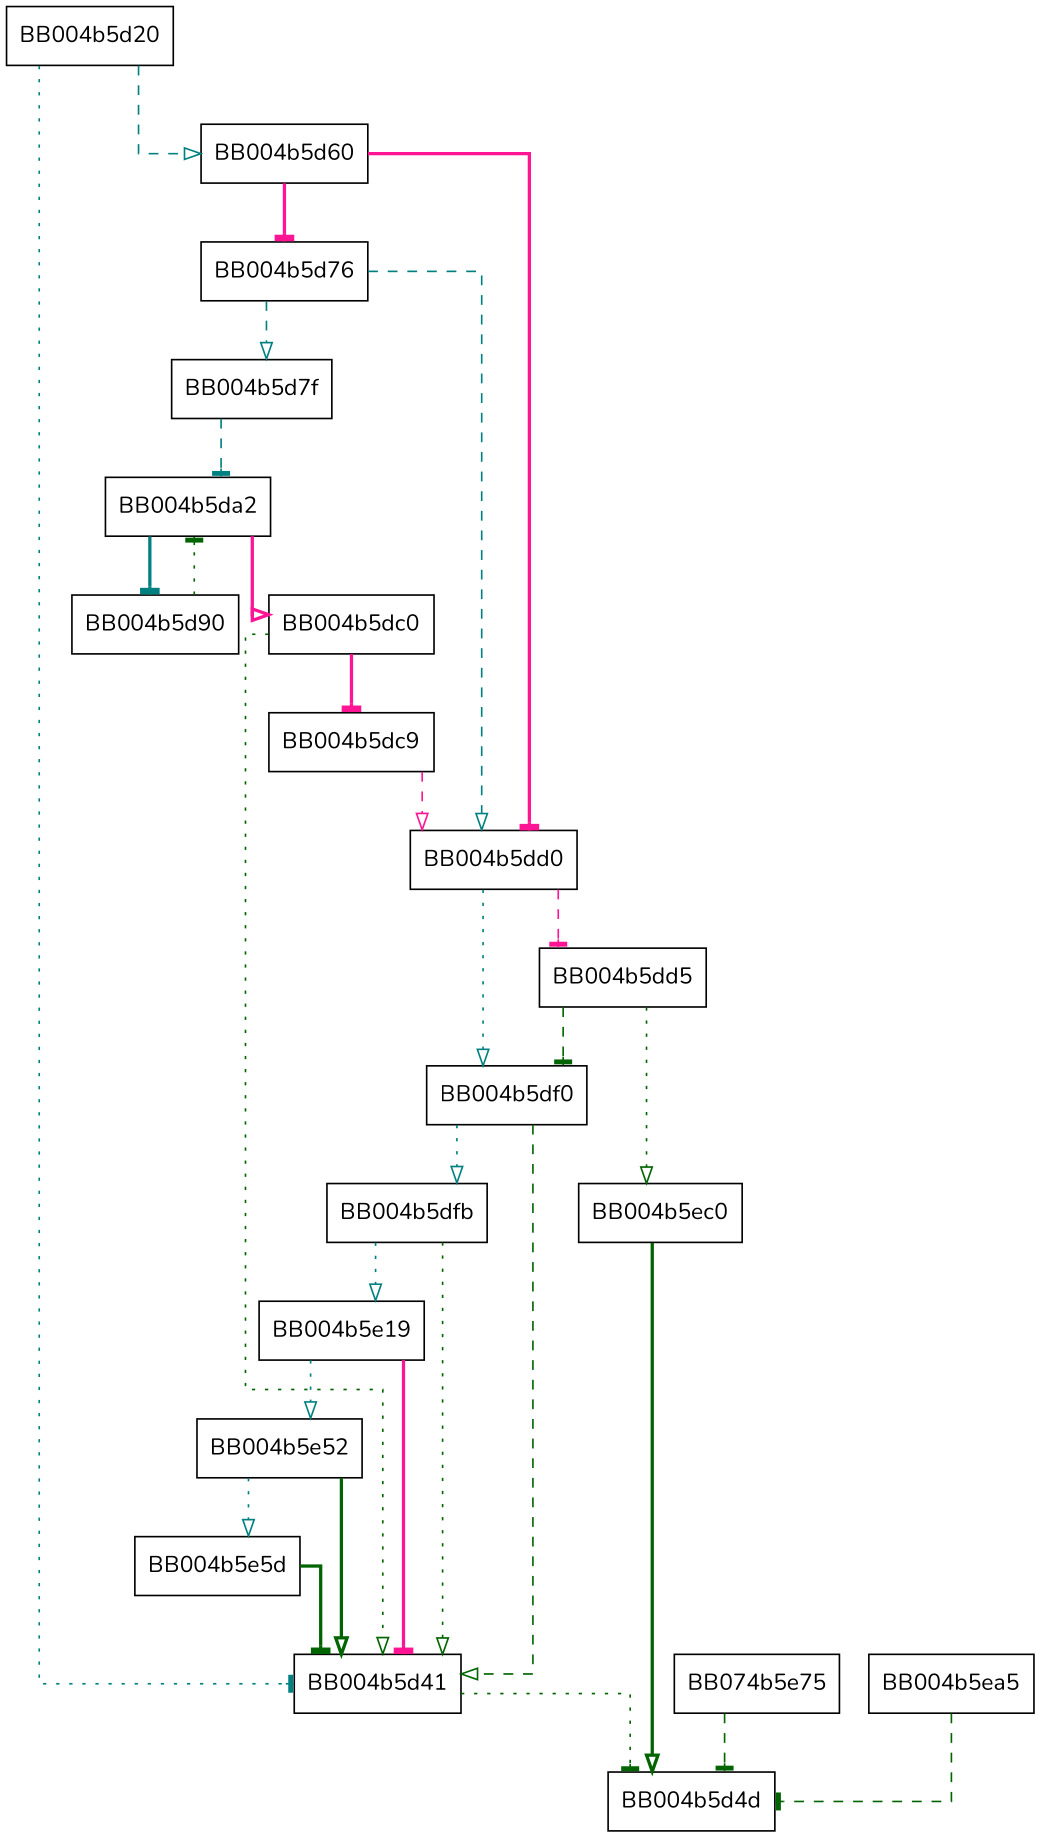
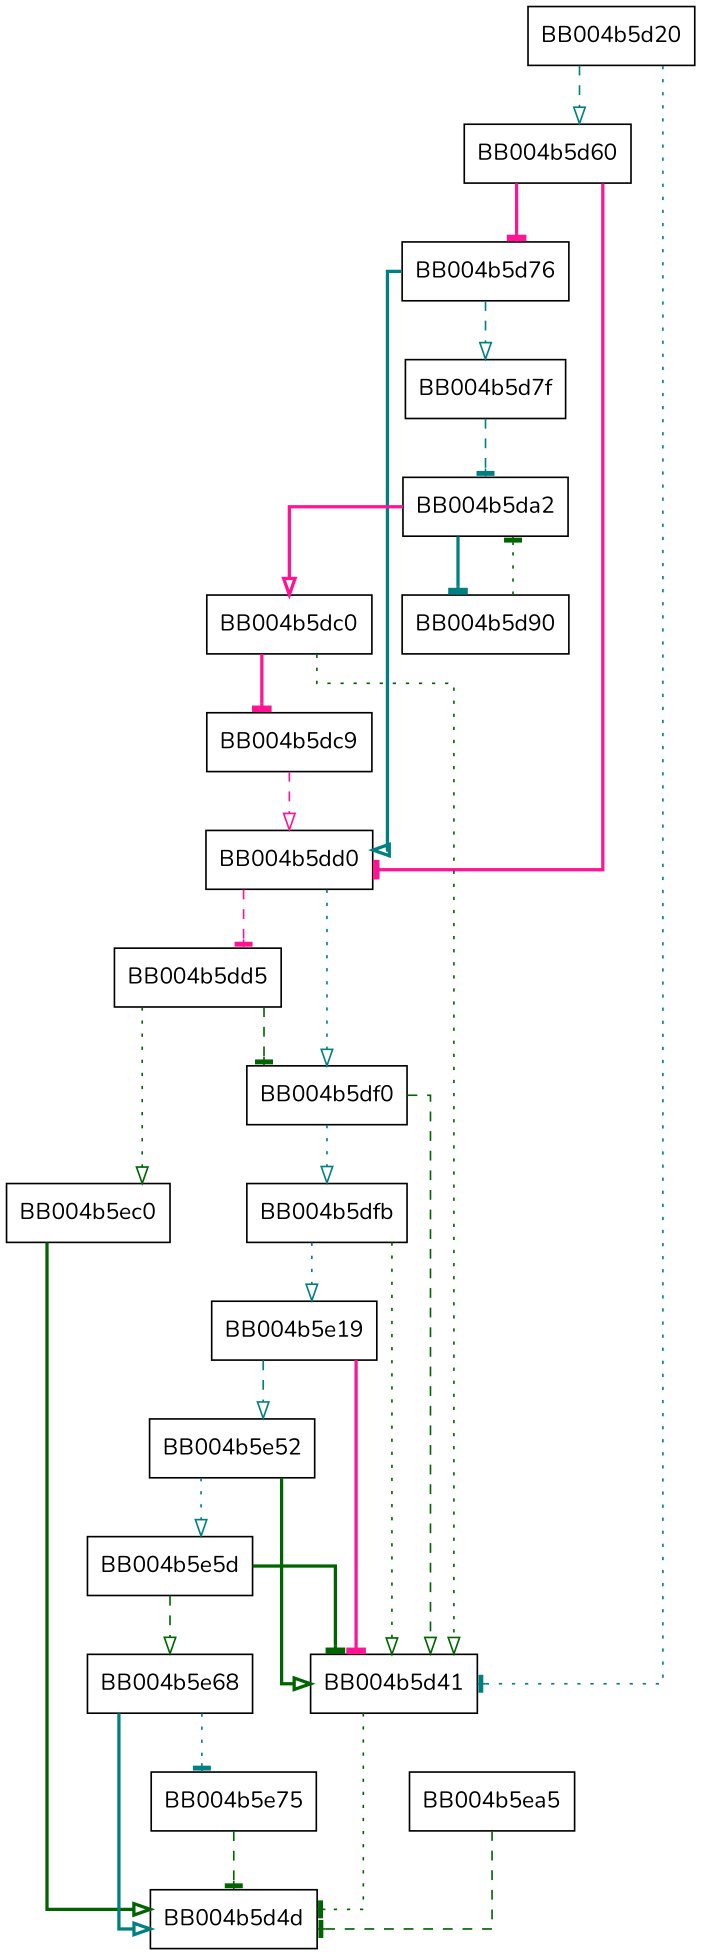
(482, 486) -> (387, 554)
(311, 1379) -> (263, 1381)
none -> (170, 1684)
(757, 1684) -> (234, 1801)
